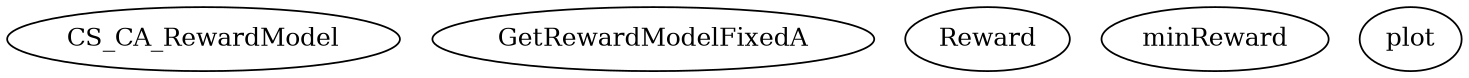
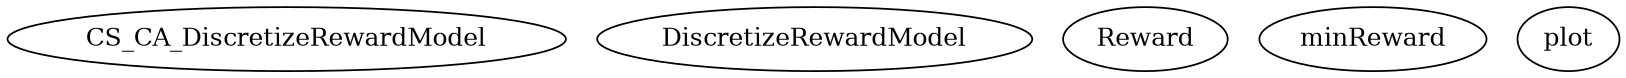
(204, 39) -> (287, 39)
(653, 39) -> none
none -> (815, 39)
